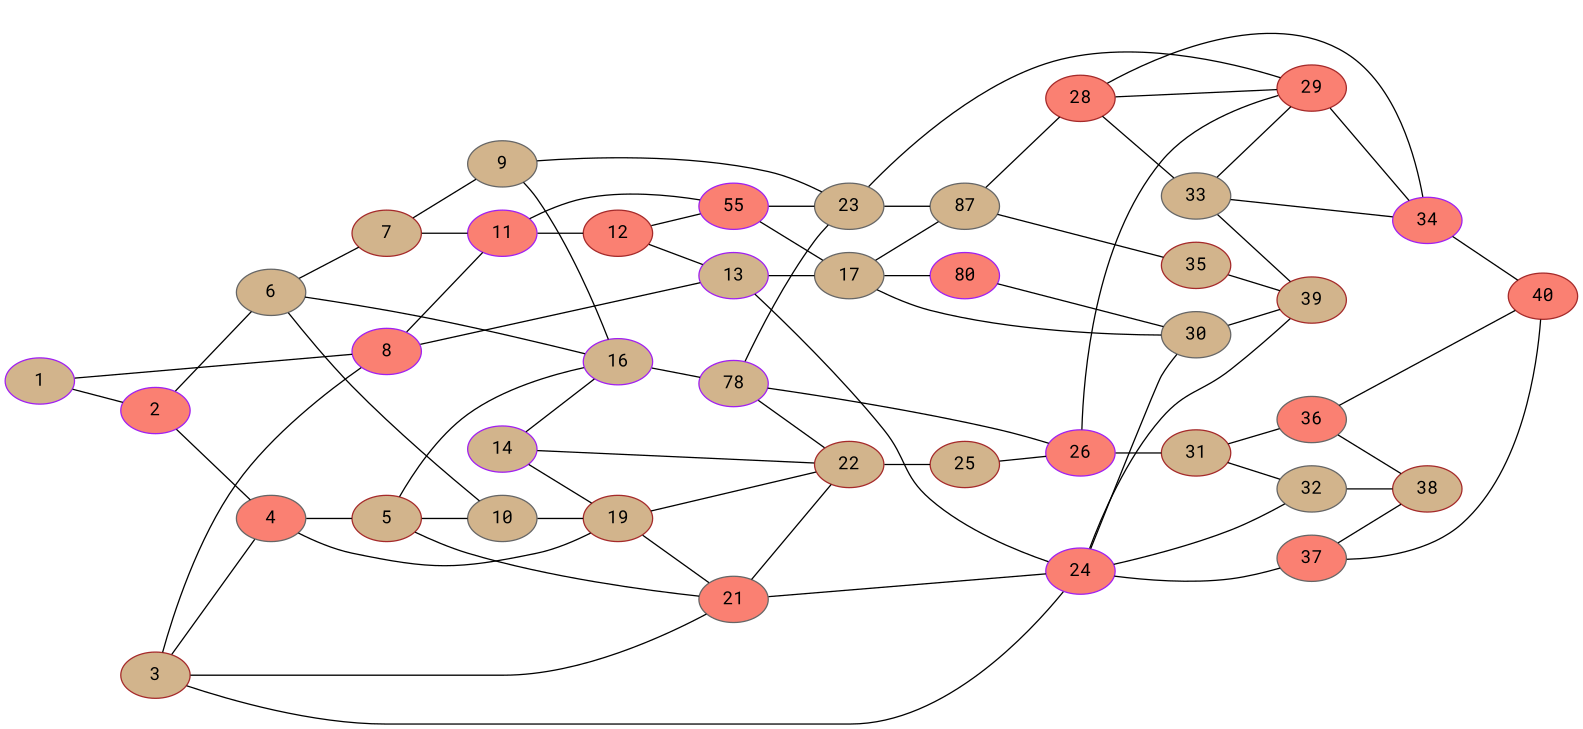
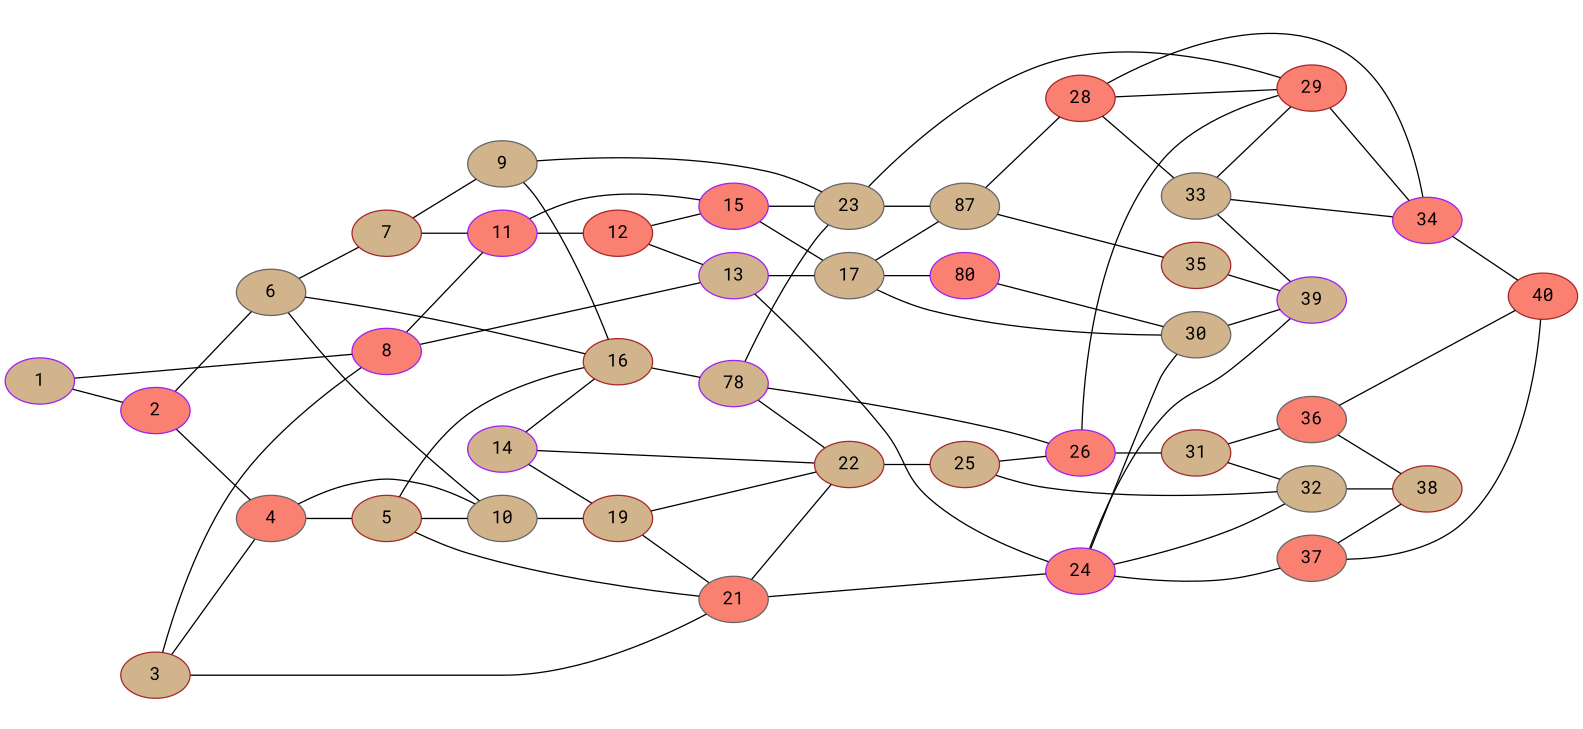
(734, 206) -> (734, 206)
(1312, 300) -> (1312, 300)
(618, 362) -> (618, 362)
none -> (1136, 495)
(445, 566) -> (387, 479)
(645, 724) -> none
